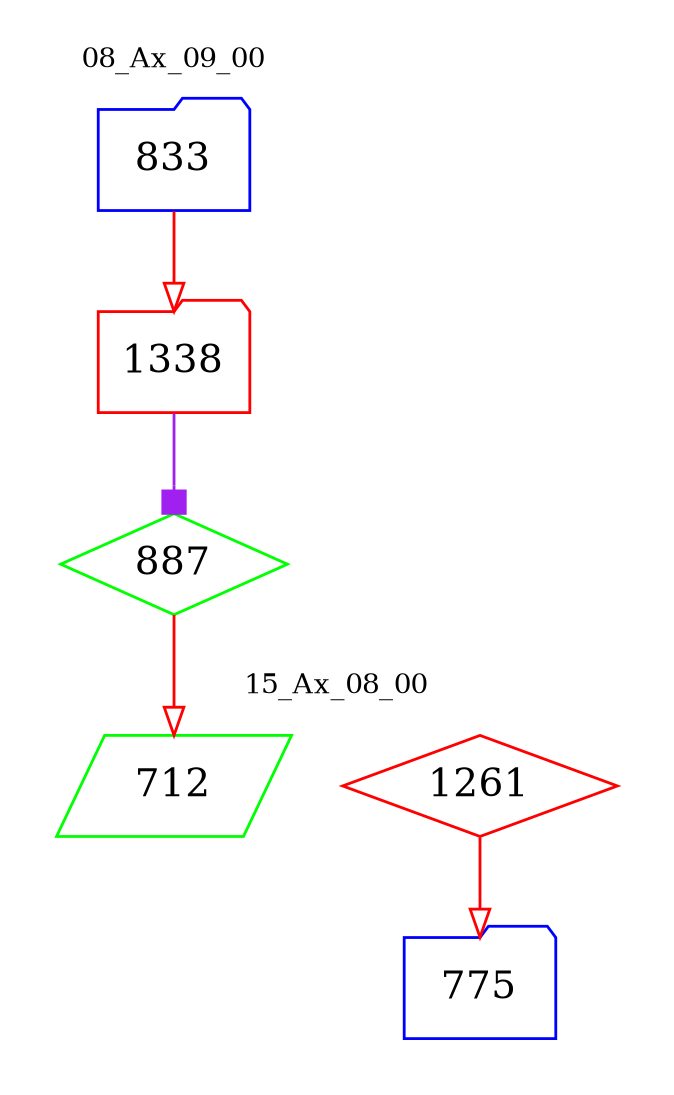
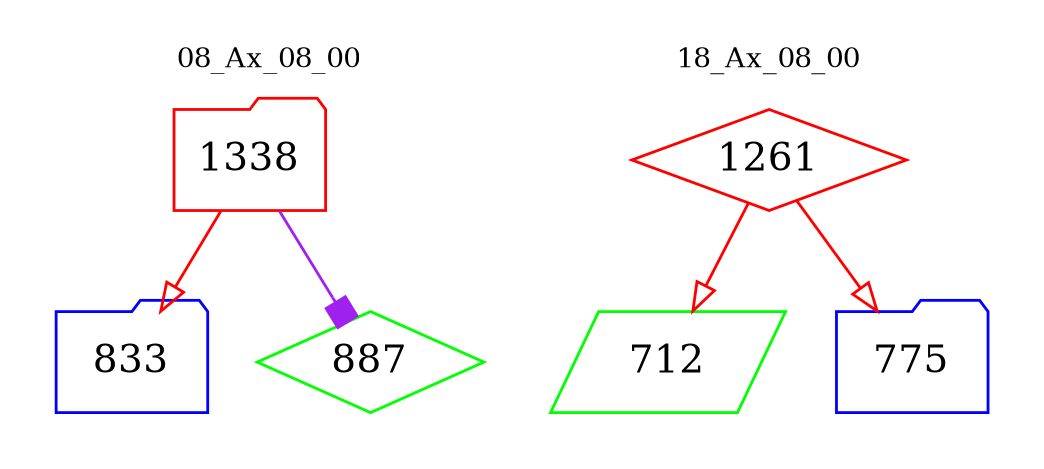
(174, 60) -> (269, 60)
(174, 247) -> (198, 249)
(174, 677) -> (727, 245)
(337, 686) -> (769, 60)
